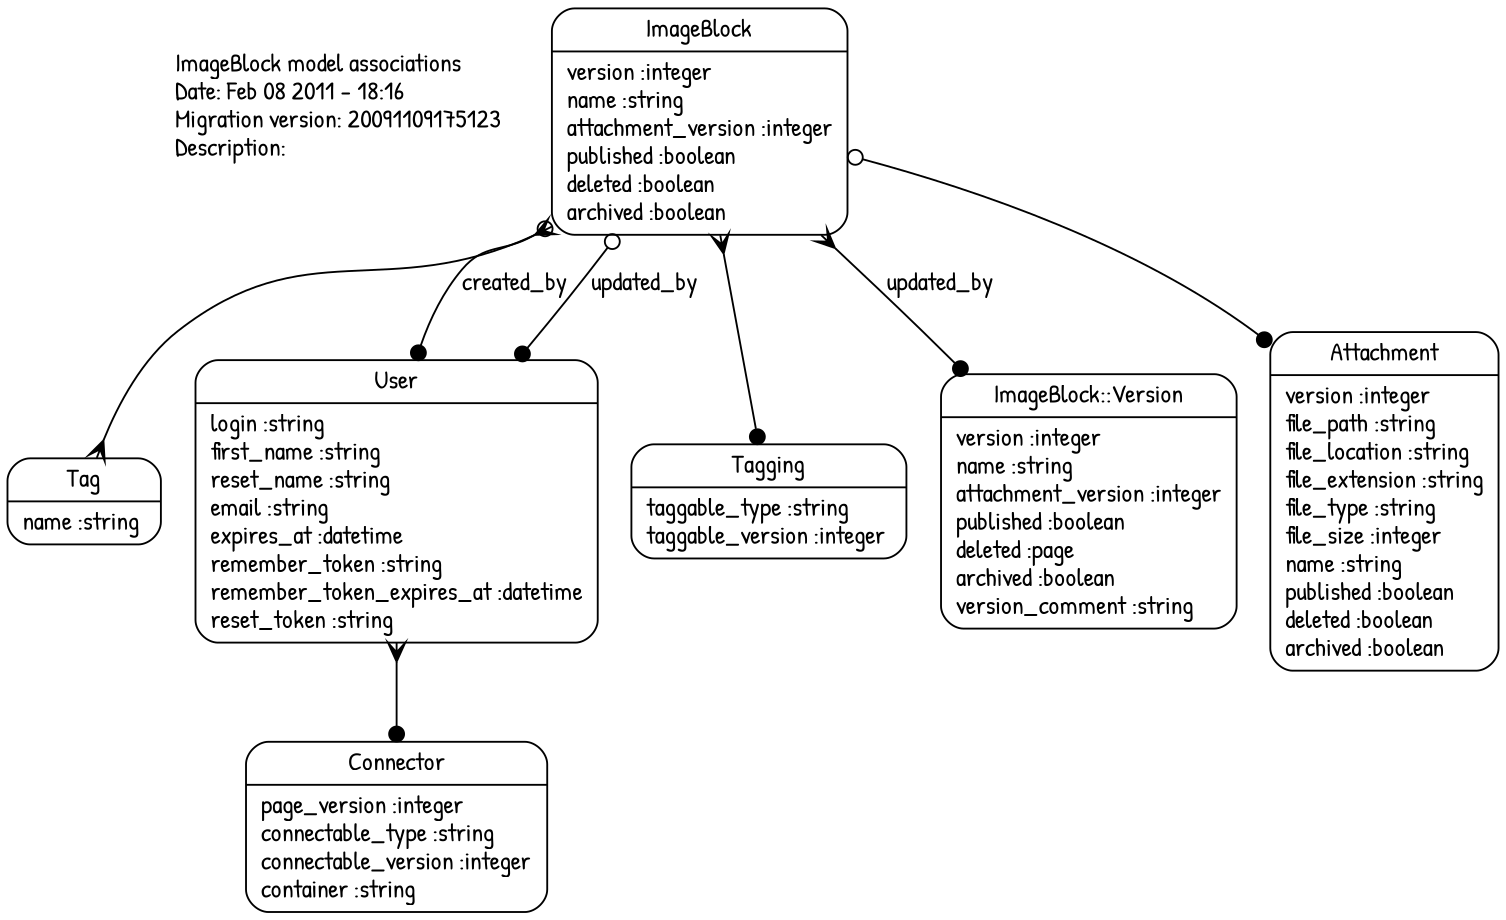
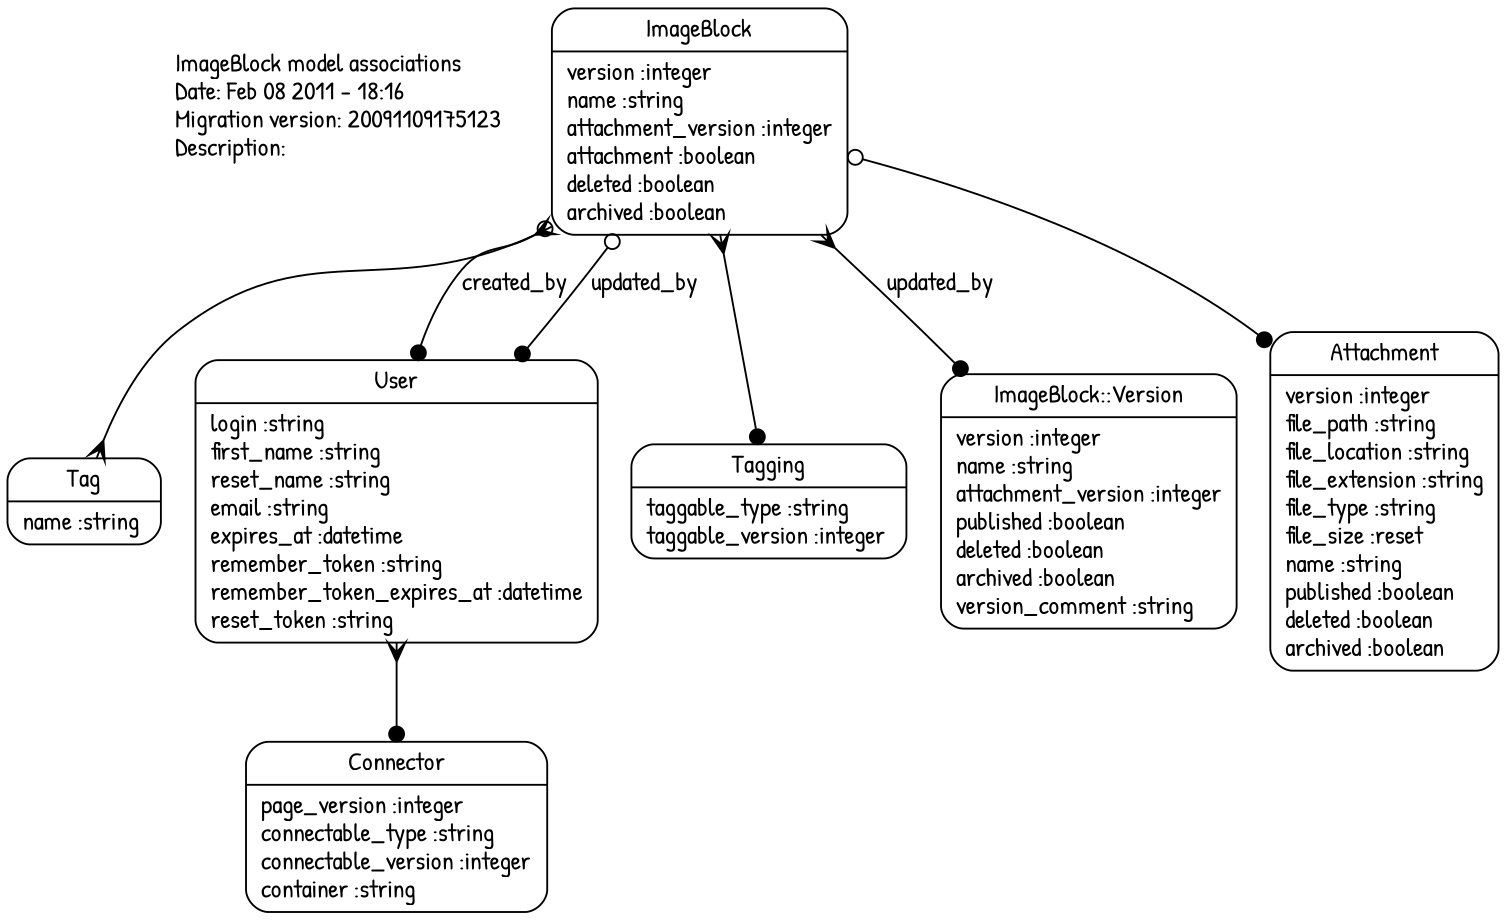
(652, 156) -> (661, 156)
(1364, 536) -> (1354, 536)
(1016, 550) -> (1030, 550)
